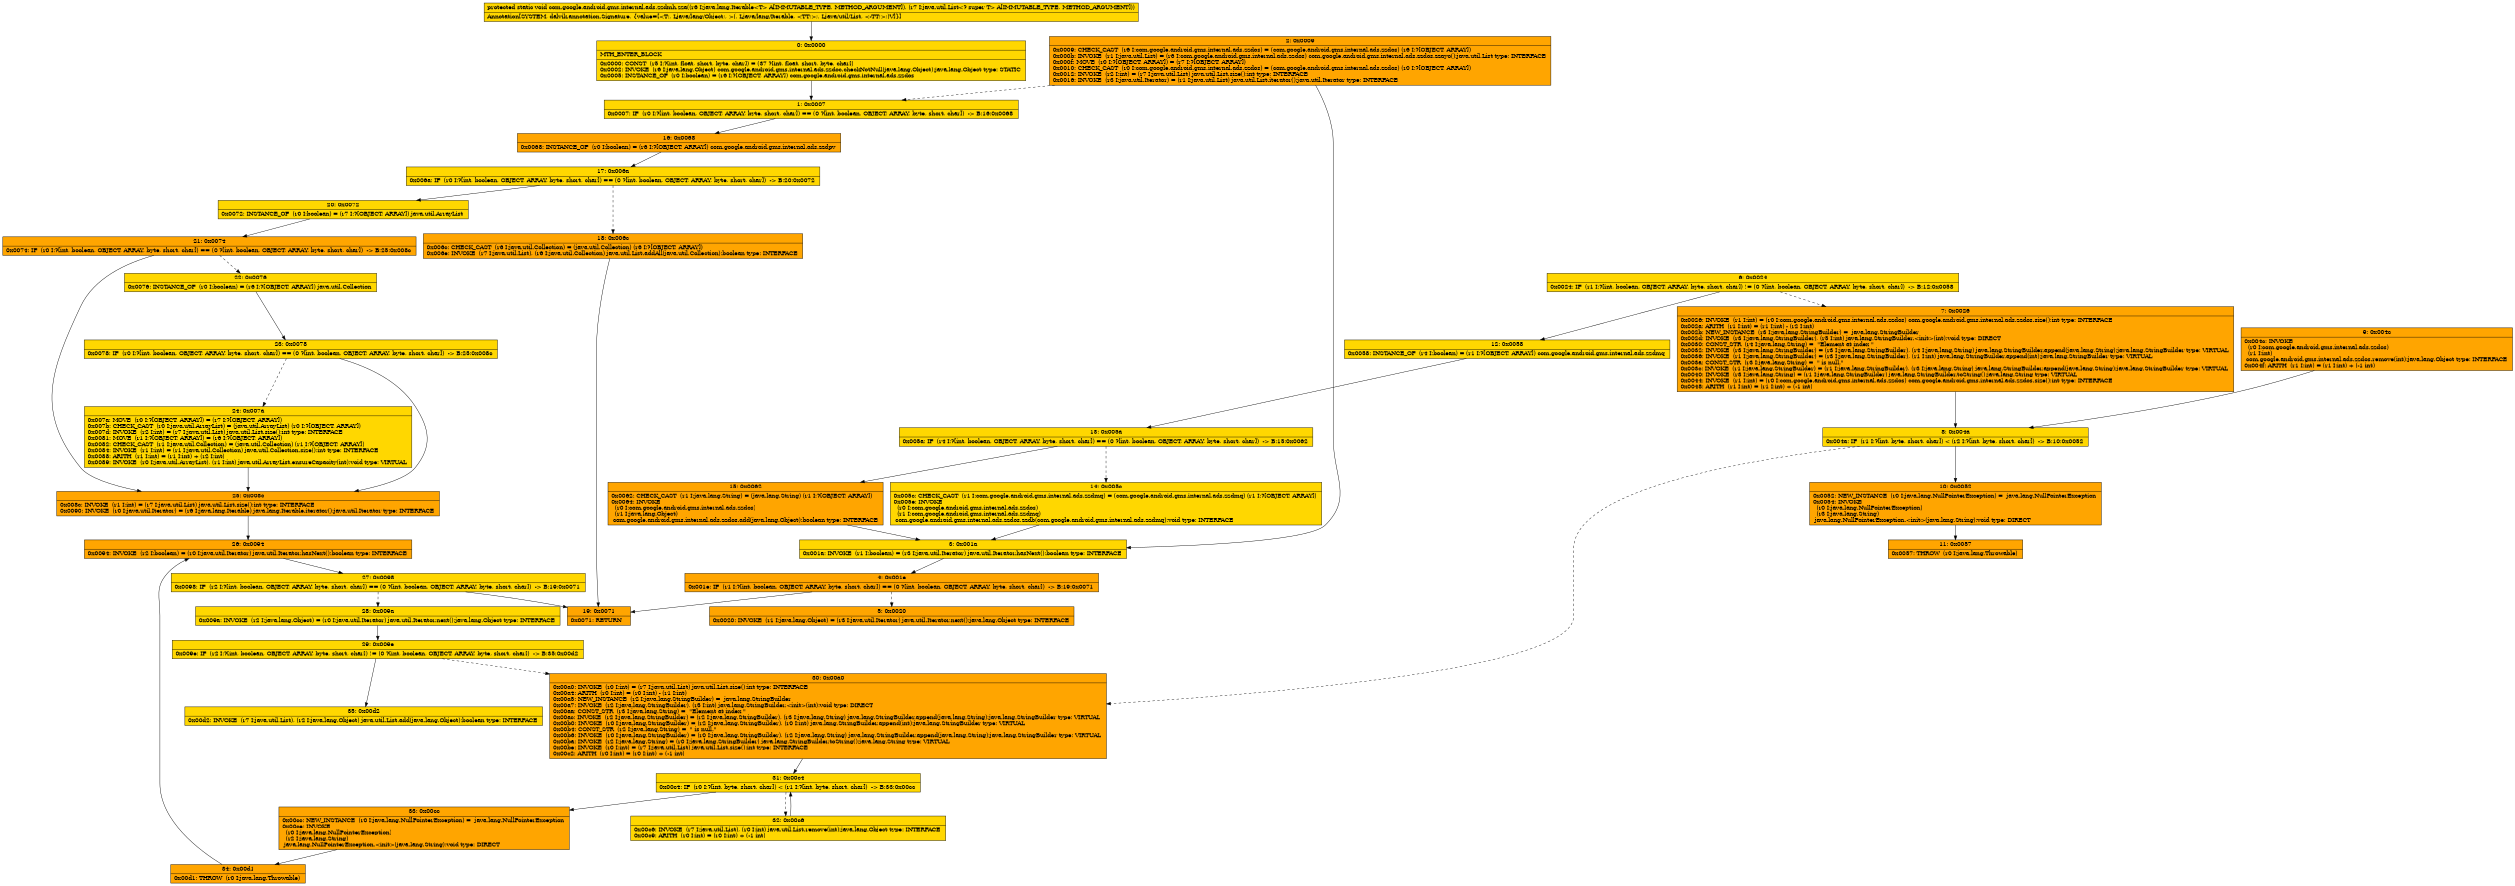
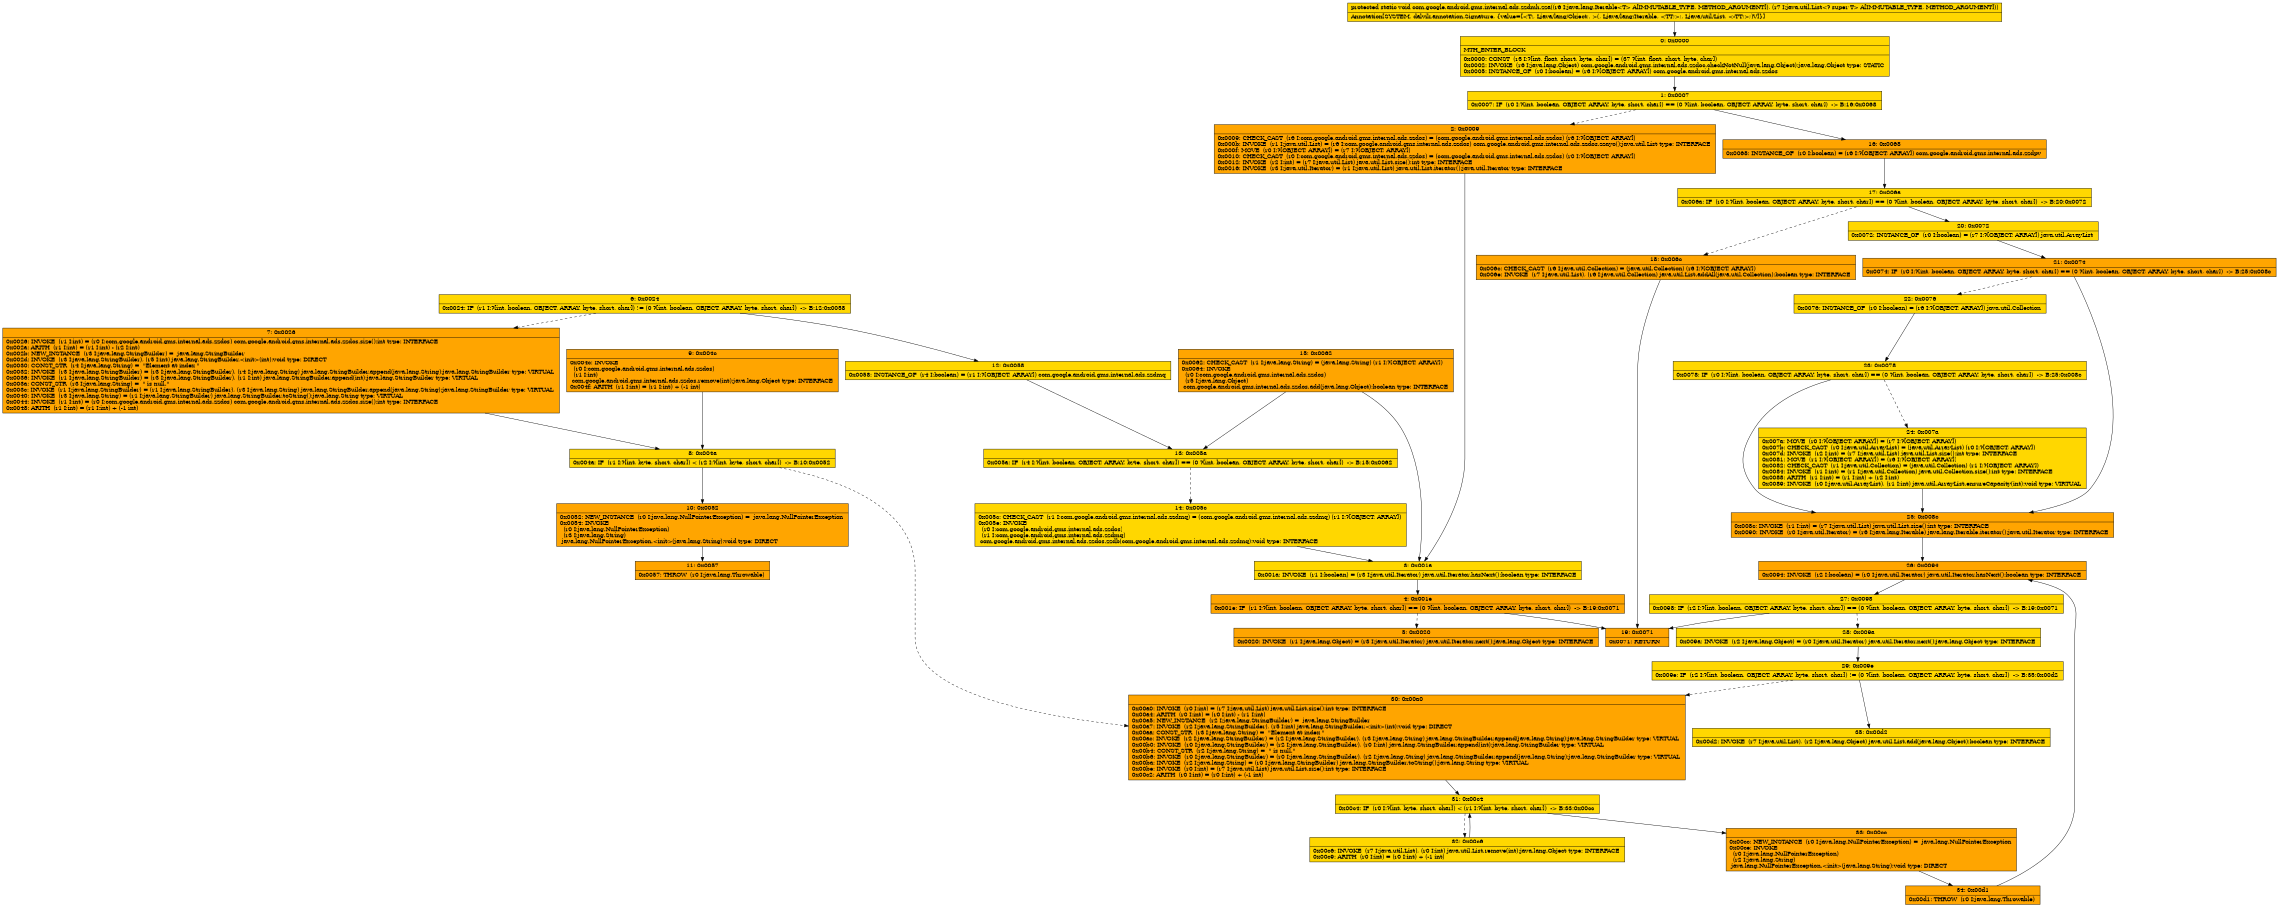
(980, 92) -> (1605, 117)
(961, 464) -> (1246, 419)
(645, 514) -> (1215, 381)
